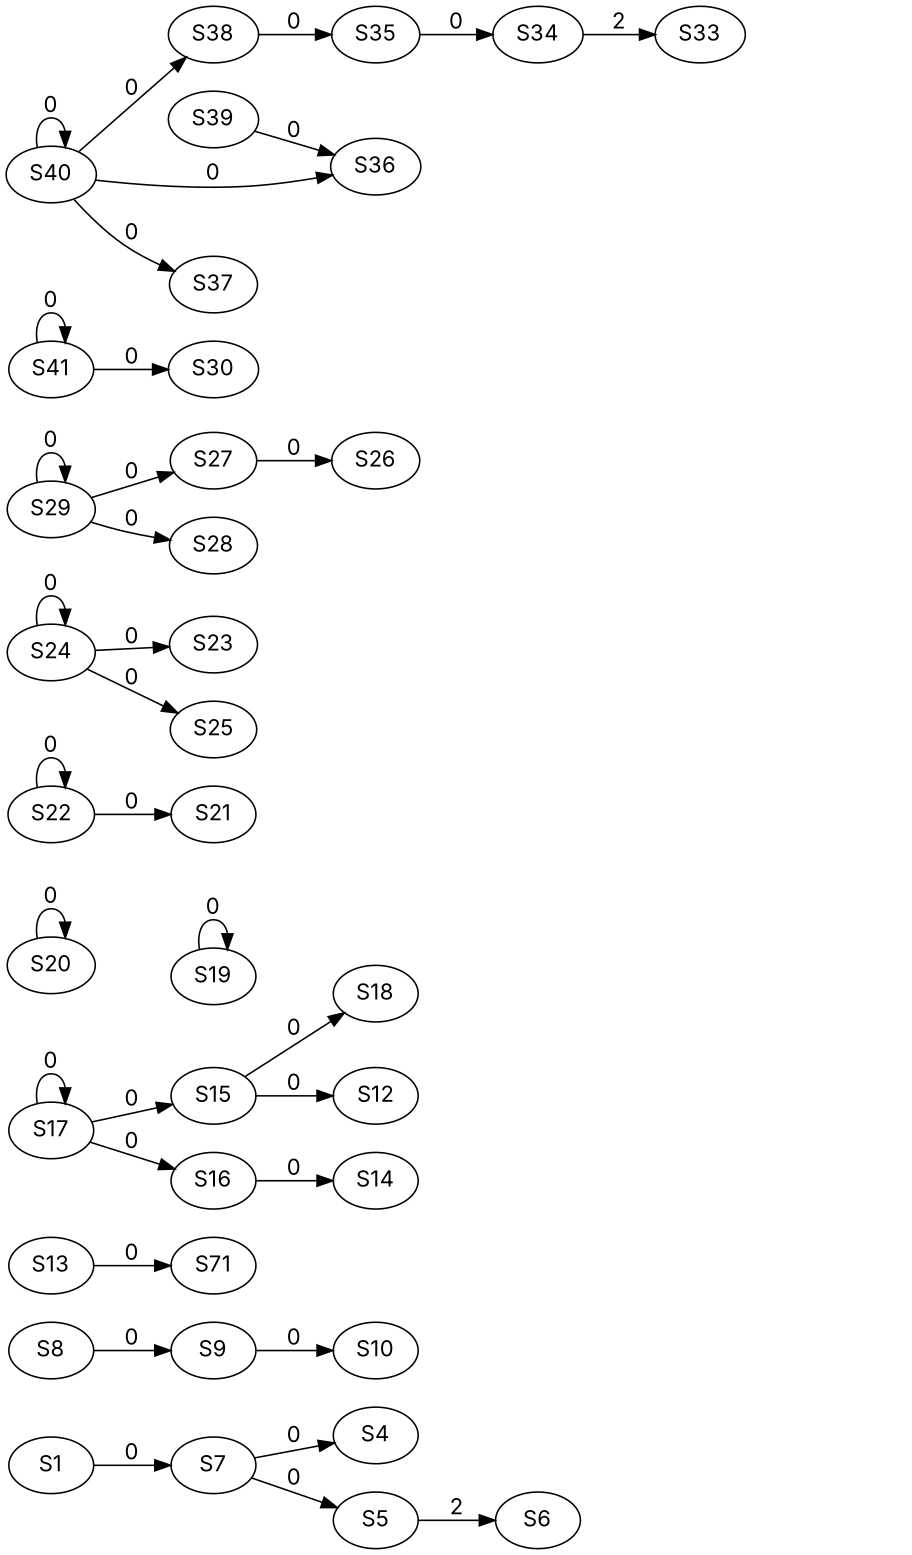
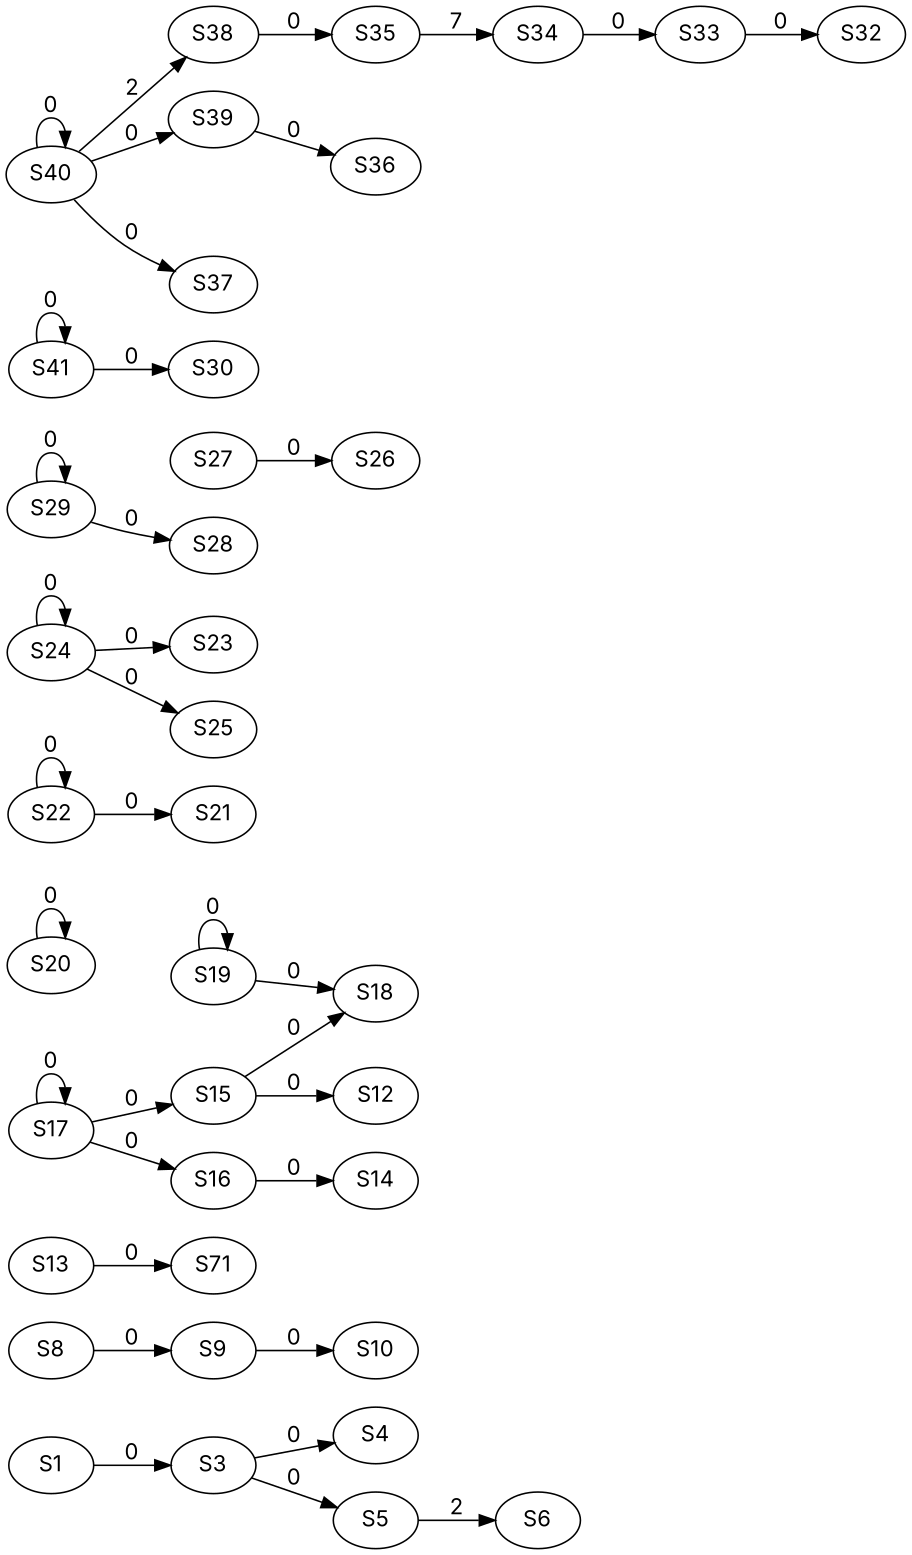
(457, 23) -> (457, 23)
(619, 23) -> (619, 23)
none -> (861, 35)
(132, 89) -> (132, 89)
(206, 187) -> (125, 150)
(125, 487) -> none
none -> (287, 984)
(213, 1465) -> (213, 1465)
